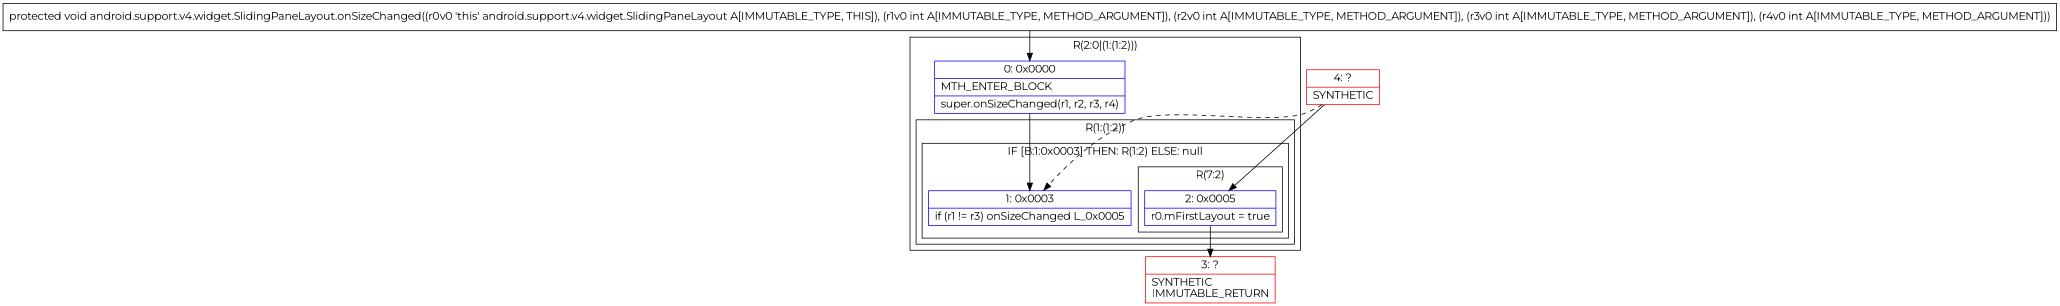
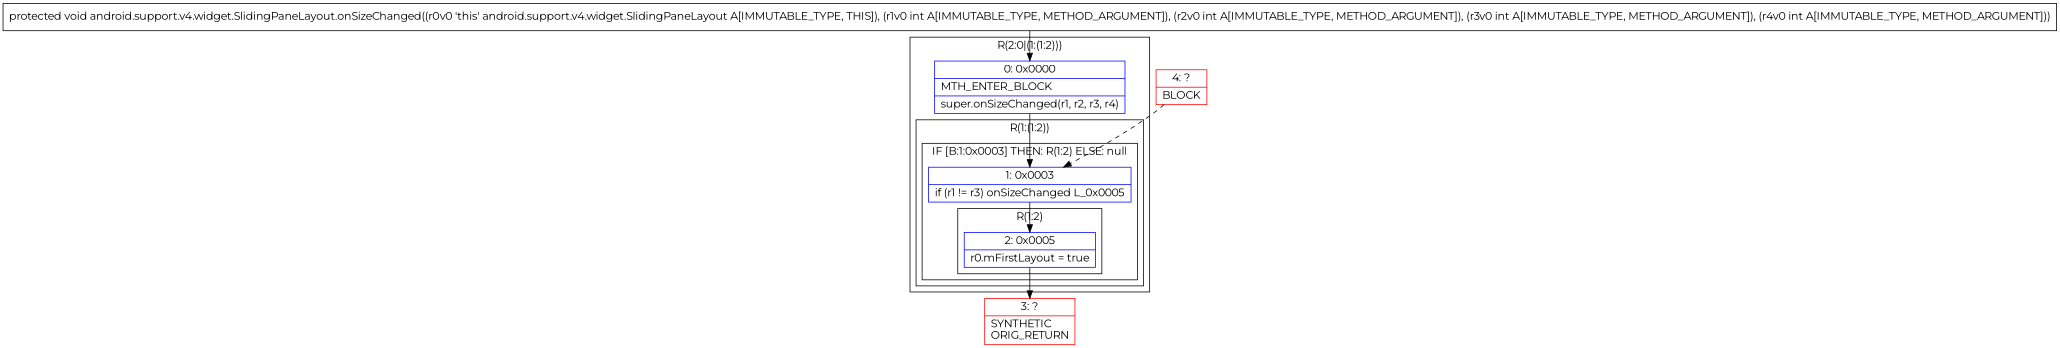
(1343, 96) -> (1181, 96)
(1275, 149) -> (1030, 213)
(1210, 176) -> (1030, 217)
(1210, 294) -> (1030, 336)
